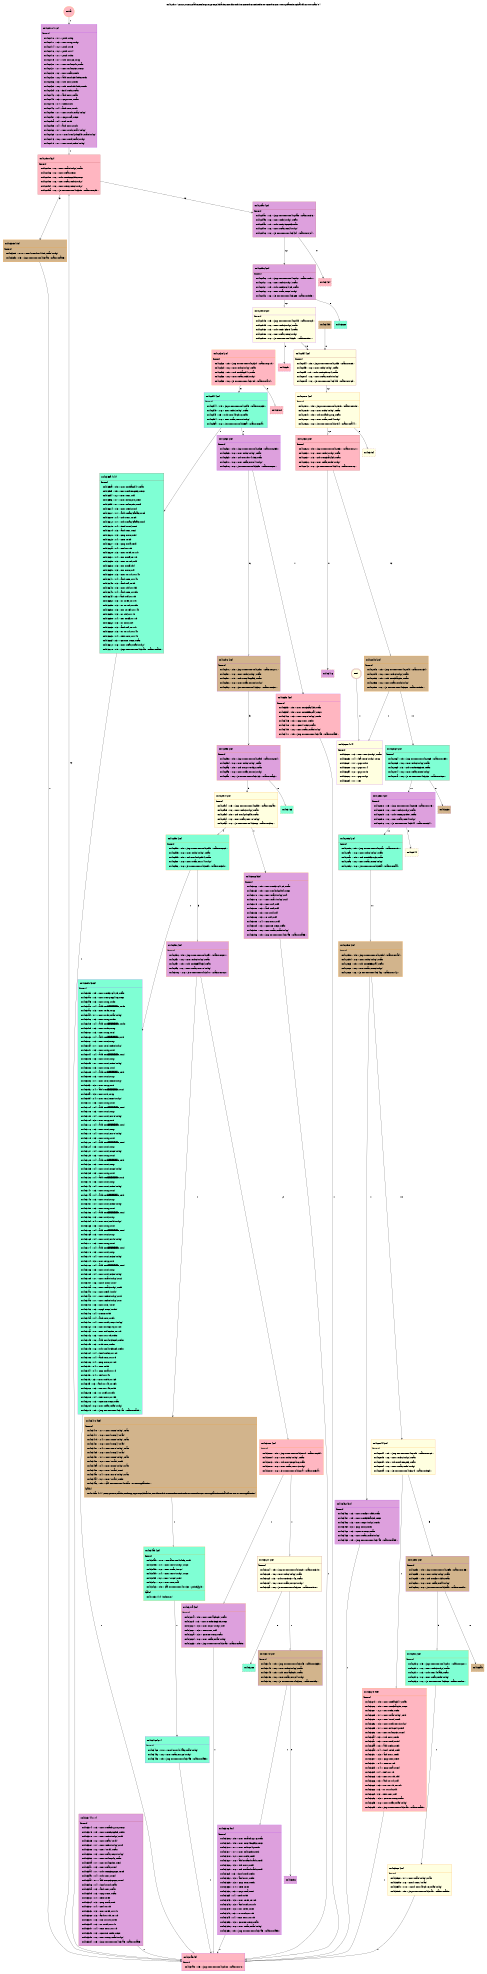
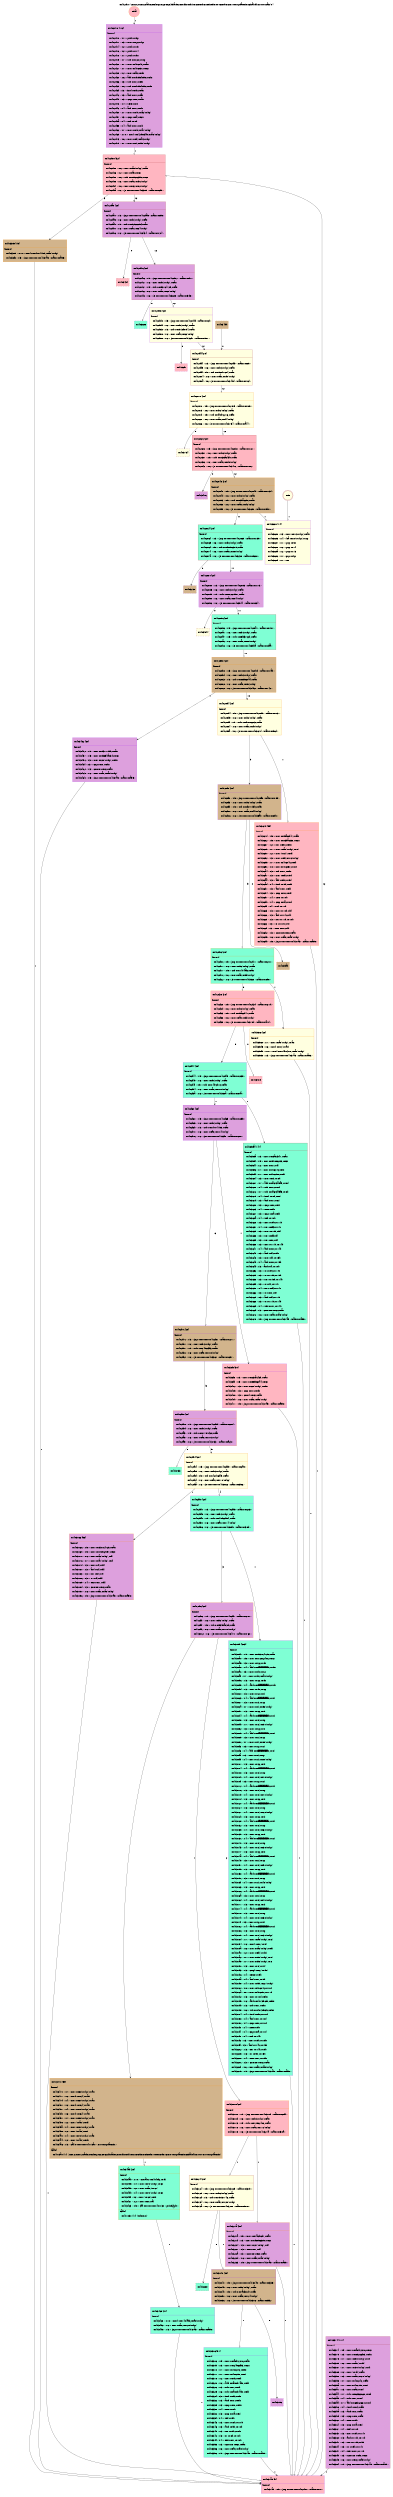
(197, 852) -> (222, 1514)
none -> (242, 986)
(249, 1880) -> (236, 2402)
